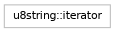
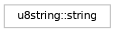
(57, 16) -> (57, 16)
